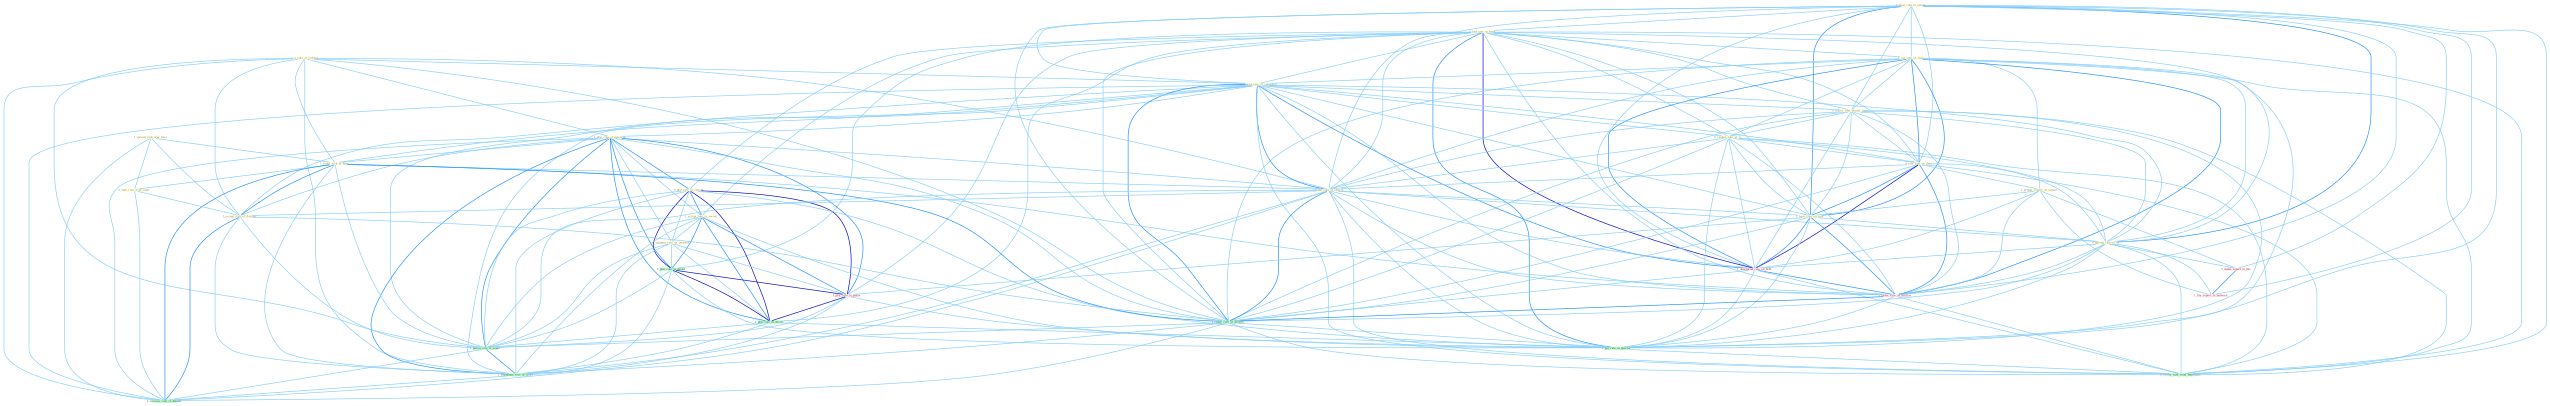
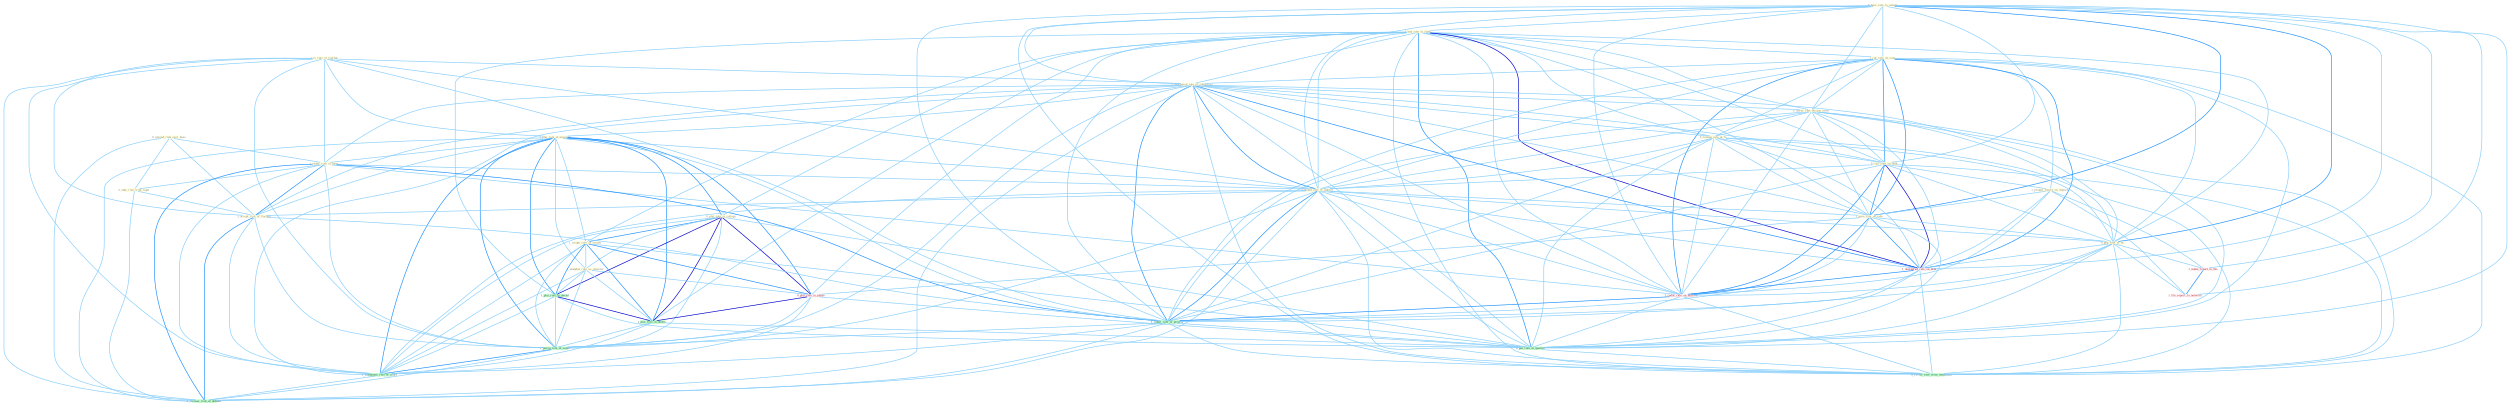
(2106, 243) -> (2113, 243)
(763, 283) -> none
